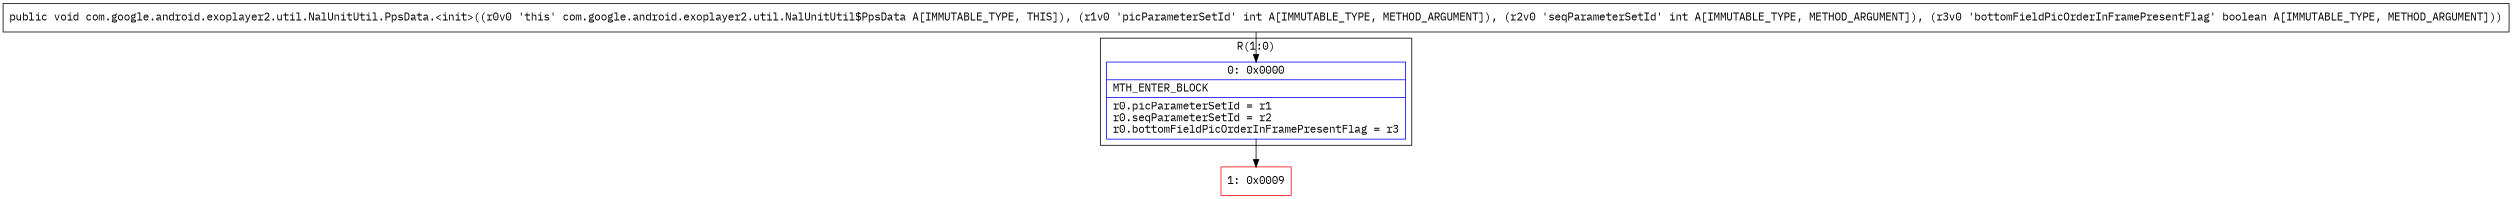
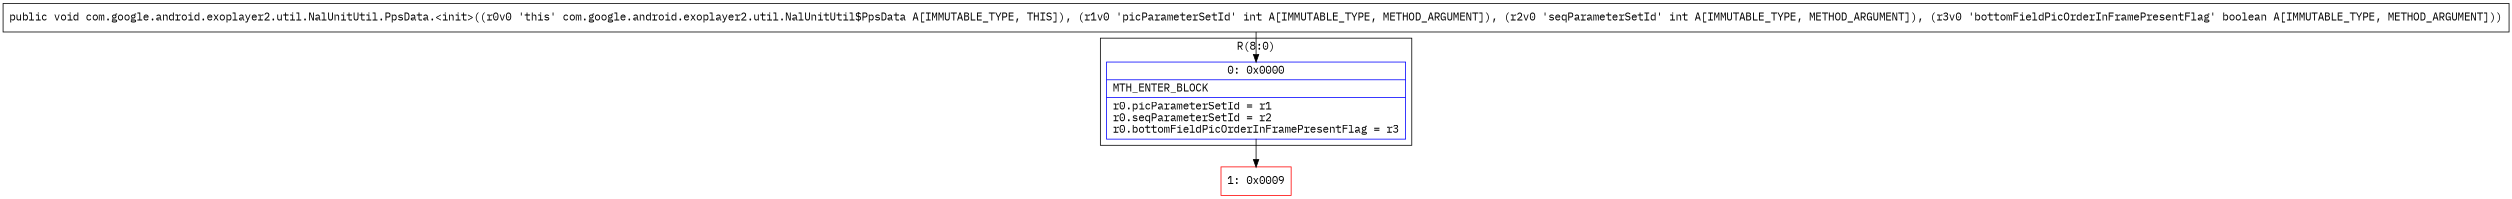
(1256, 47) -> (1256, 47)
